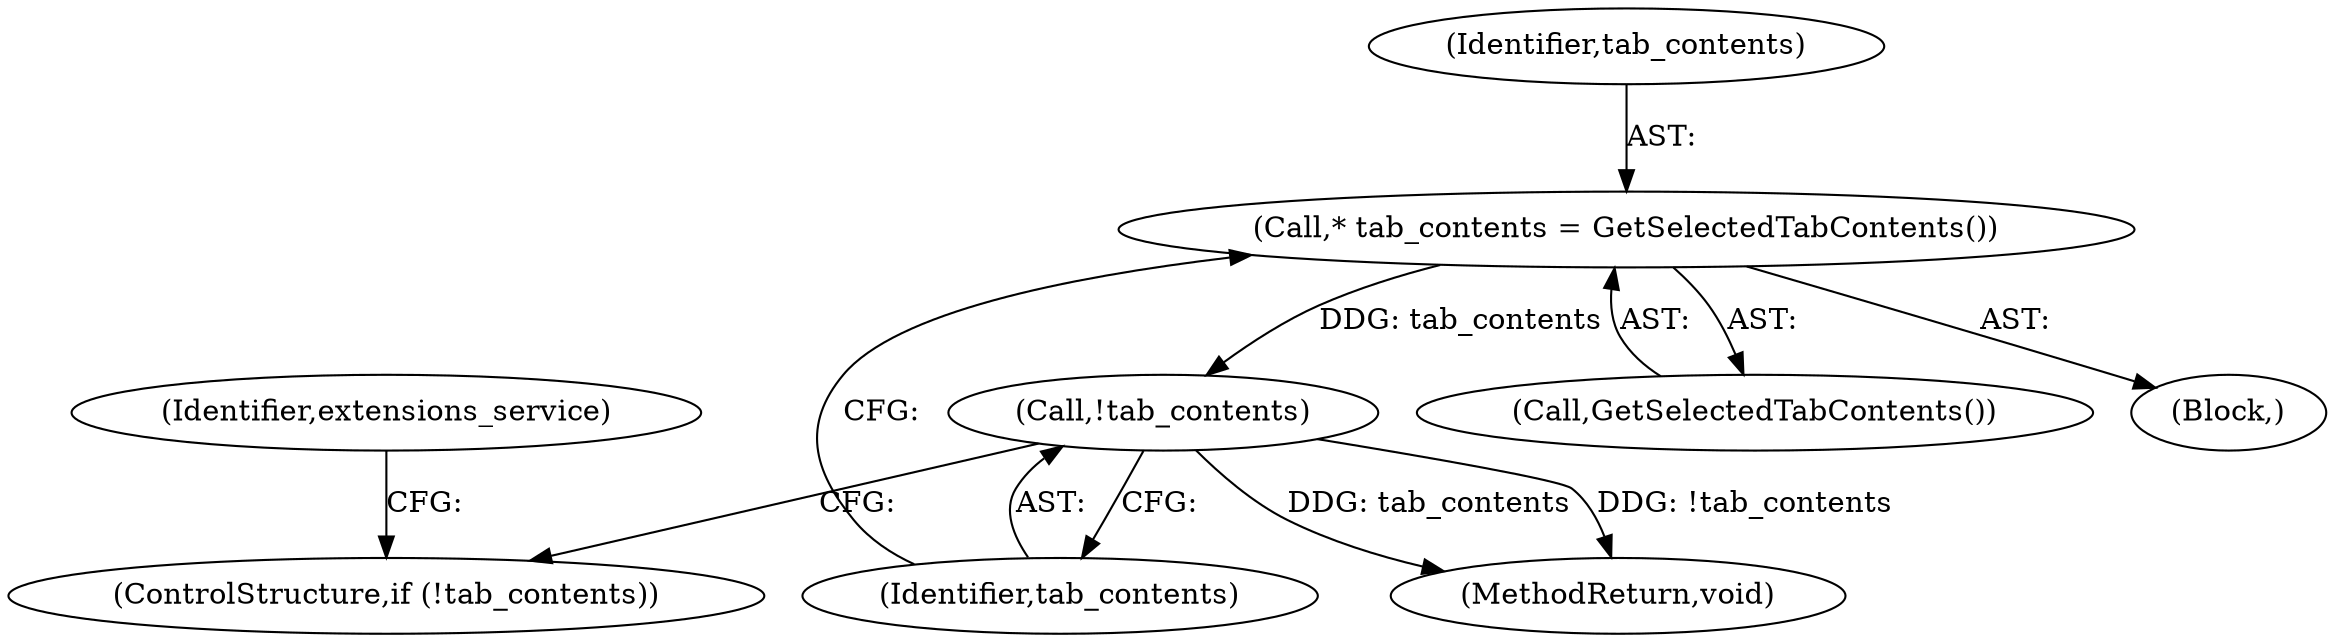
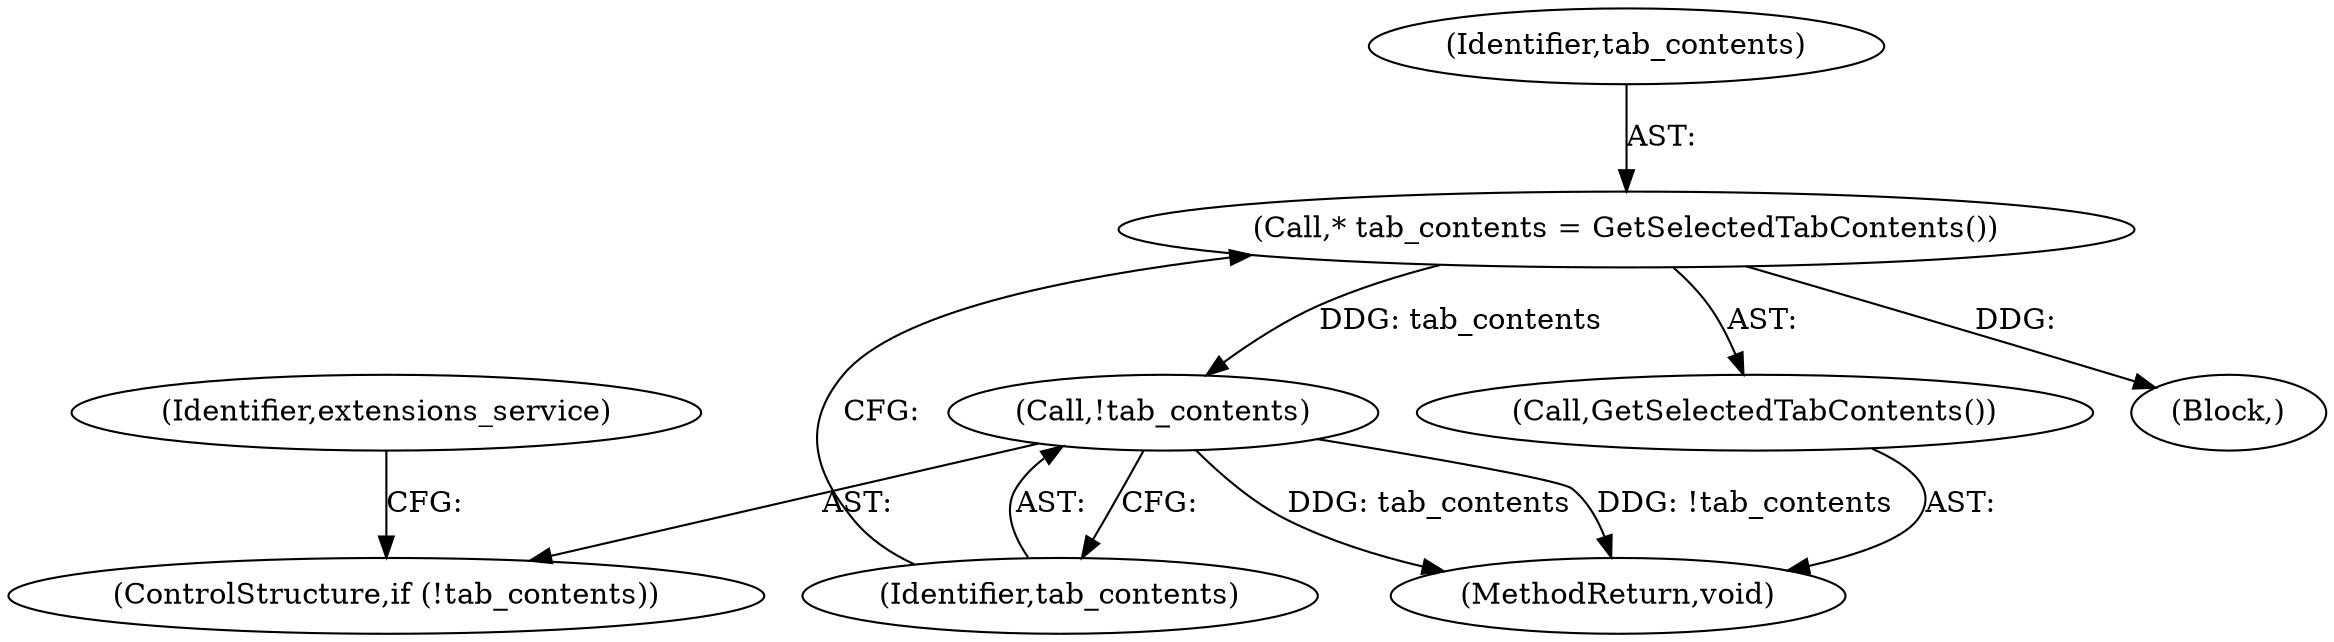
(2020, 321) -> (2020, 321)
(1622, 340) -> (1910, 527)
(862, 504) -> (862, 504)
